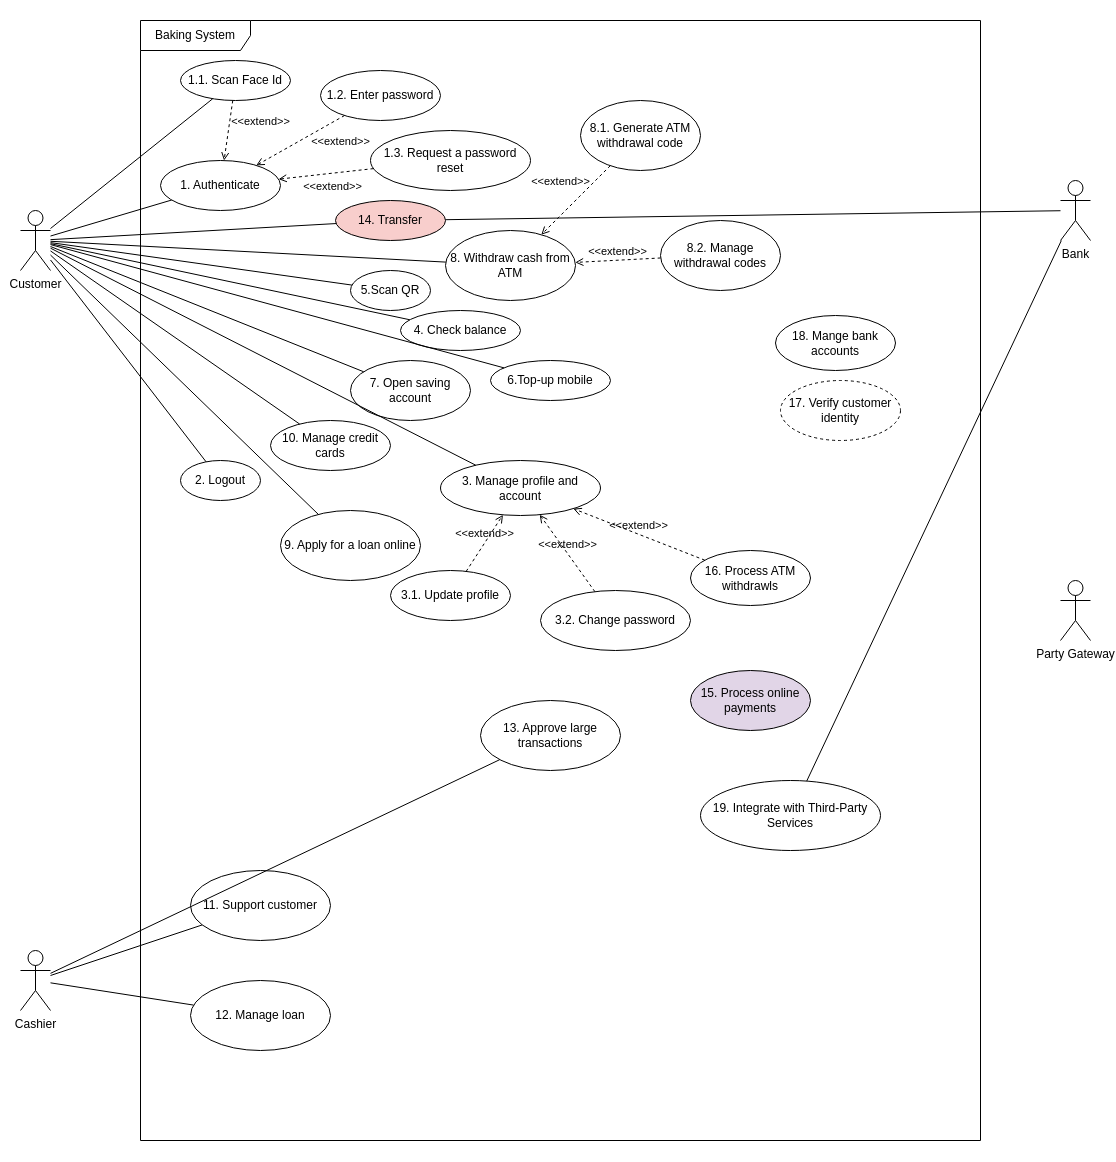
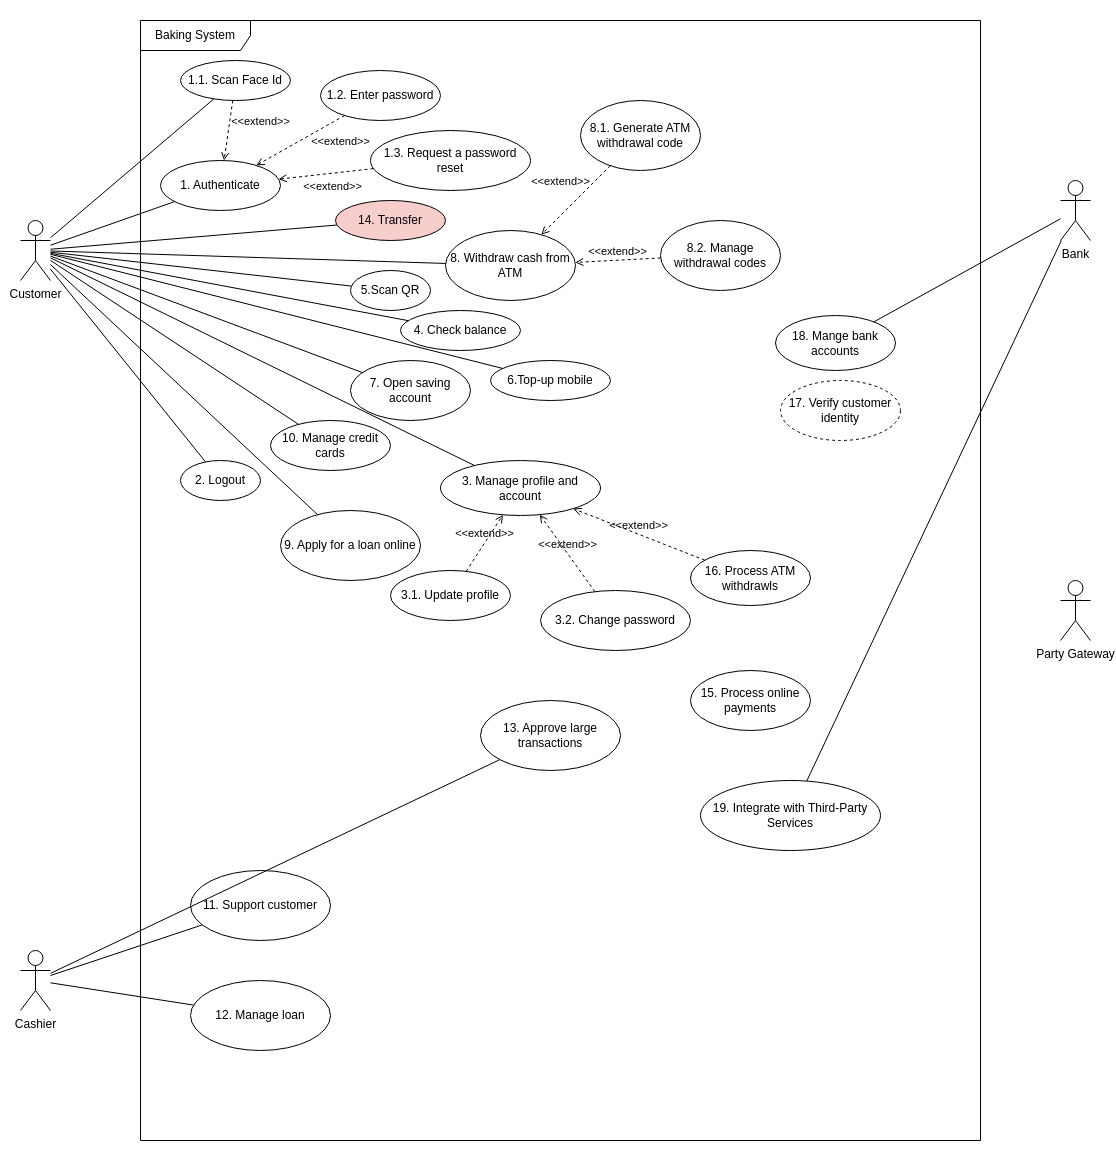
(753, 215) -> (968, 270)
(36, 241) -> (36, 251)
(751, 701) -> (751, 701)
